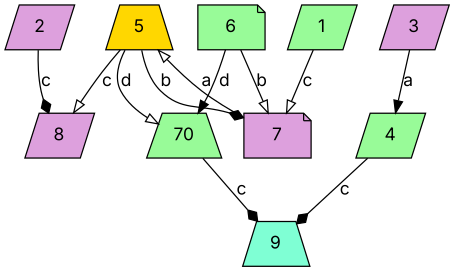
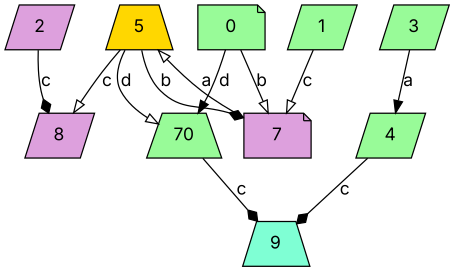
(231, 27) -> (231, 27)
(414, 27) -> (414, 27)
